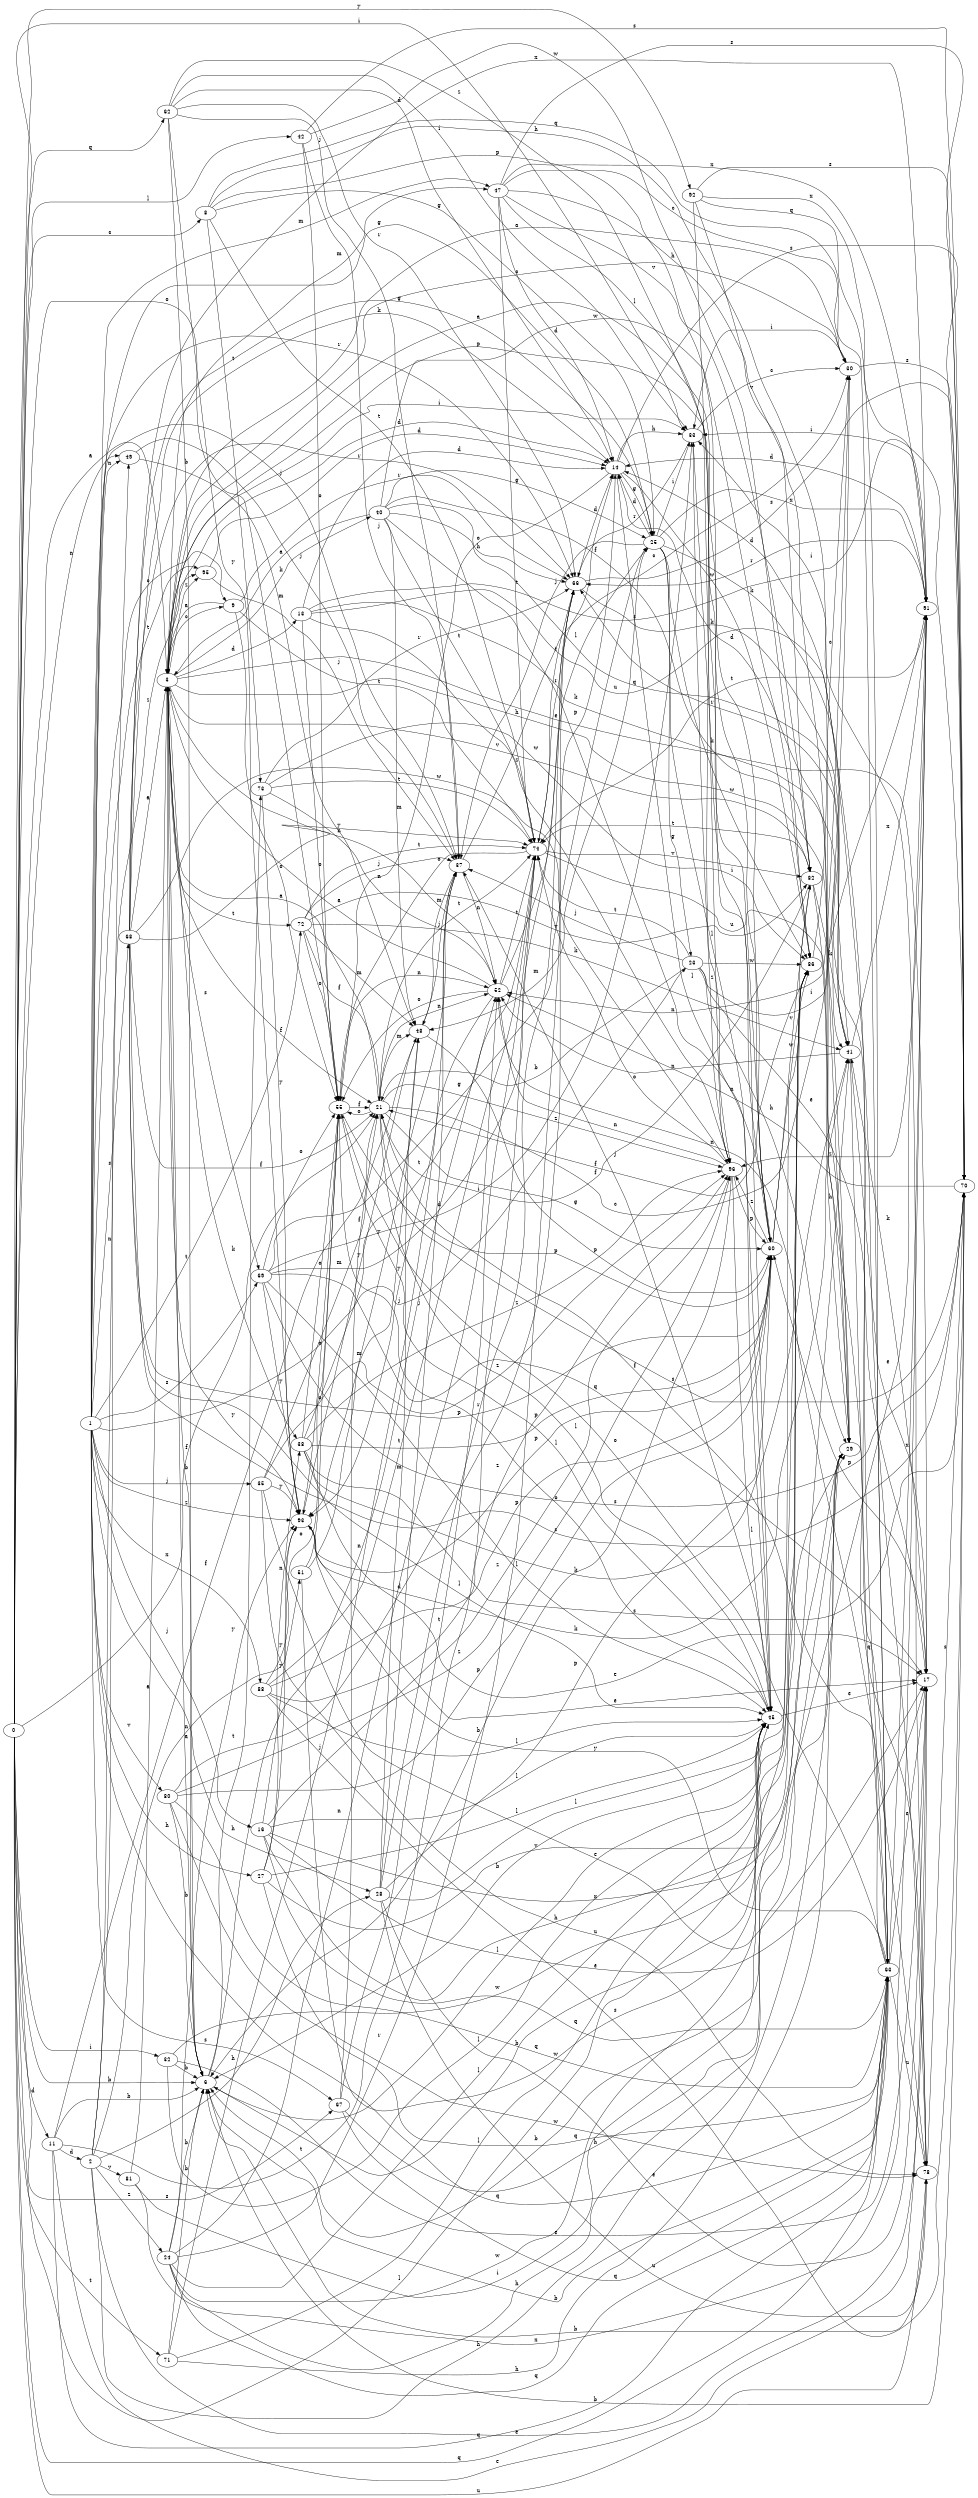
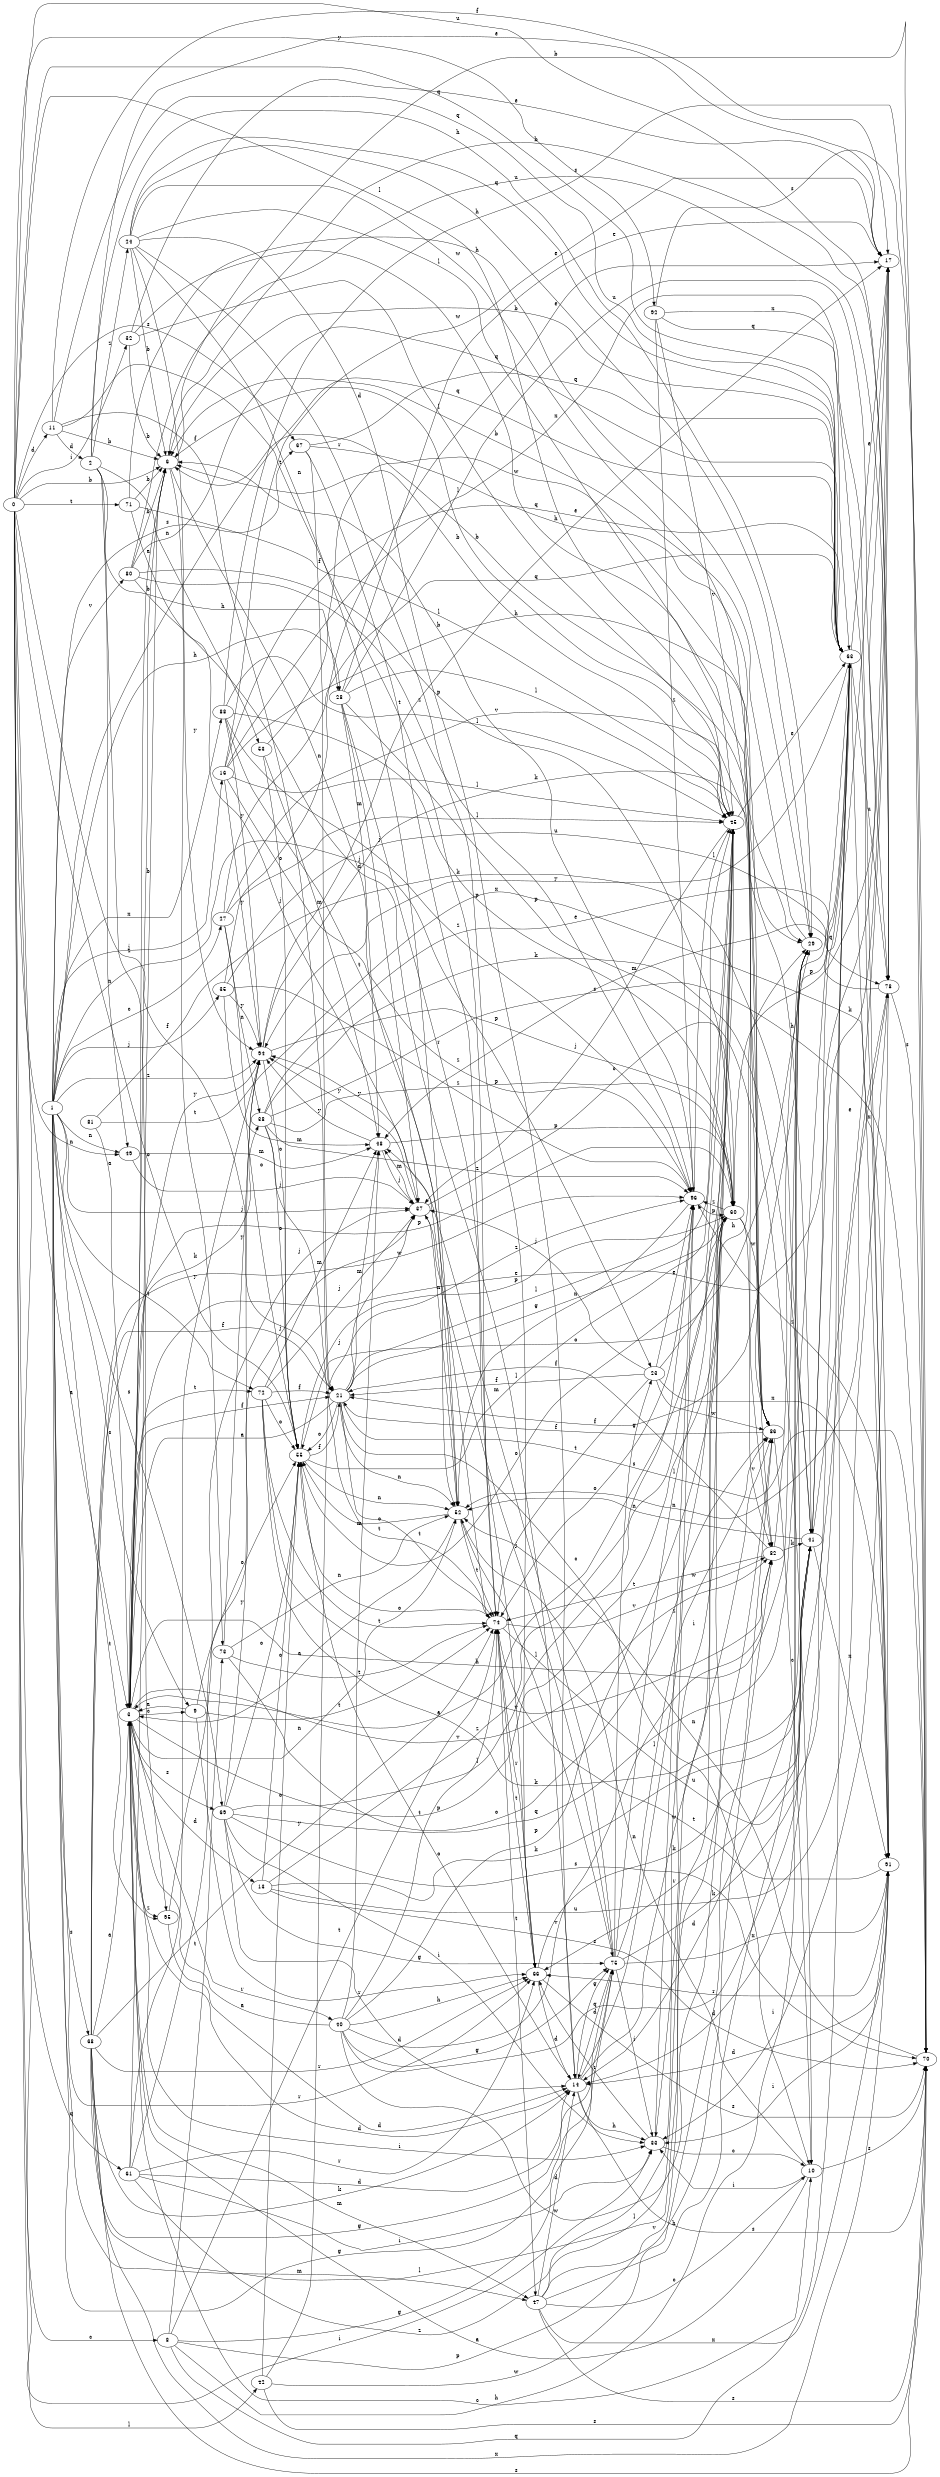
(167, 112) -> (129, 2174)
(850, 369) -> (812, 2171)
(418, 453) -> (521, 1079)
(512, 502) -> (516, 1961)
(654, 542) -> (614, 1963)
(596, 550) -> (556, 1923)
(281, 570) -> (242, 1989)
(403, 653) -> none
(712, 741) -> (674, 700)
(536, 748) -> (497, 1812)
none -> (620, 978)
(811, 992) -> (773, 1398)
(536, 1068) -> (497, 1381)
(860, 1240) -> (674, 1288)
(585, 1385) -> (802, 1341)
(301, 1521) -> (262, 1054)
(301, 1573) -> (262, 749)
(847, 1699) -> (790, 741)
(167, 1826) -> (129, 1009)
(556, 2122) -> (516, 178)
(108, 2170) -> none
(498, 2273) -> (458, 872)
(498, 2462) -> (477, 11)
